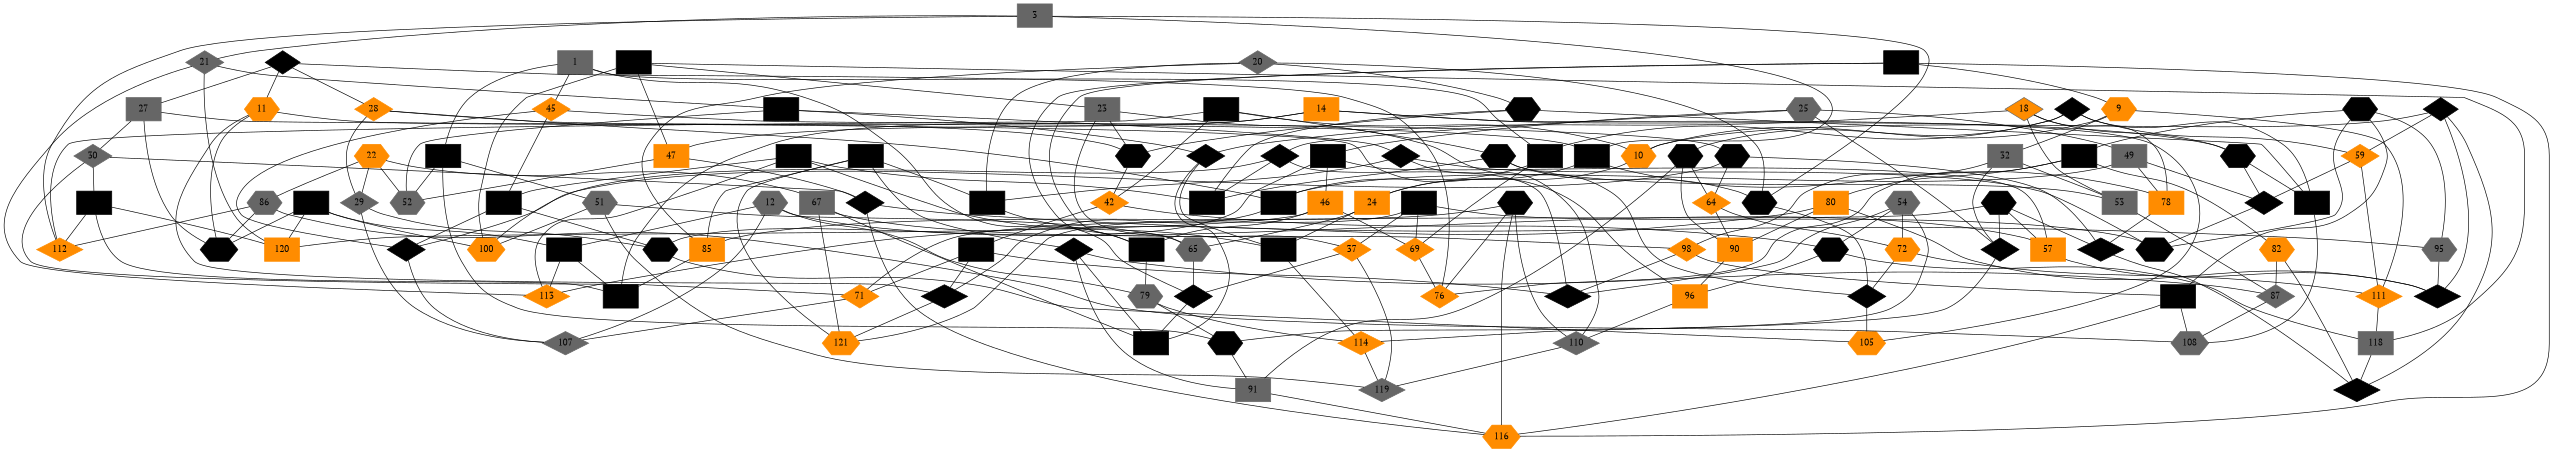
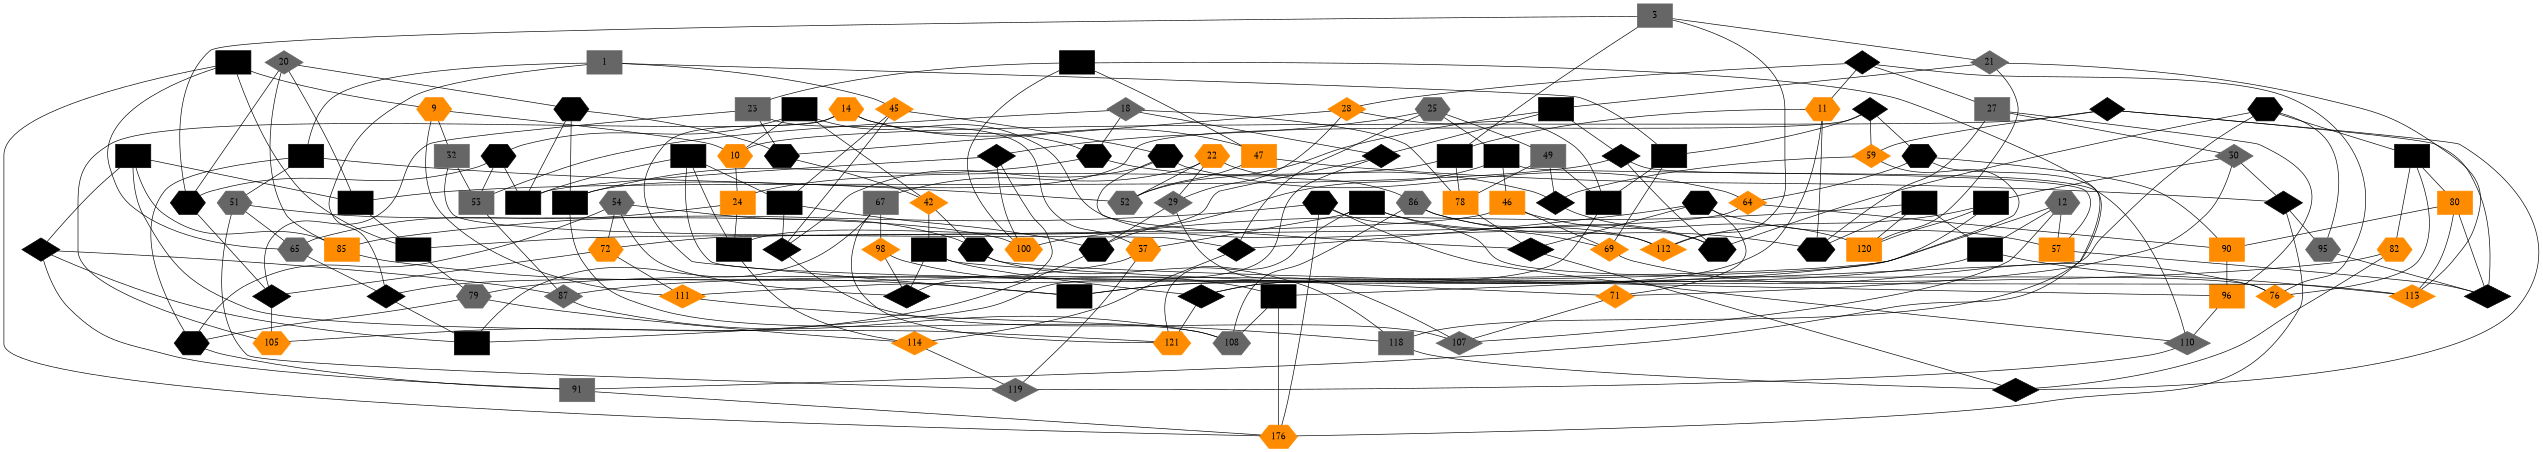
(1321, 109) -> (846, 109)
(2024, 109) -> (1126, 109)
(1806, 192) -> none
(1352, 250) -> (1143, 250)
(1501, 437) -> (1279, 437)
